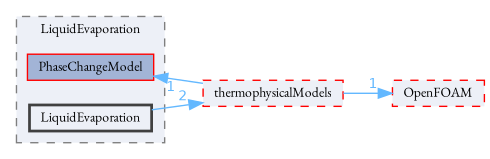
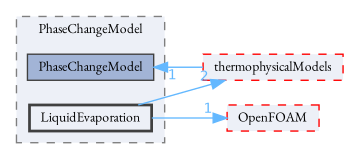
(91, 30) -> (91, 30)
(91, 67) -> (91, 67)
(361, 93) -> (182, 118)
